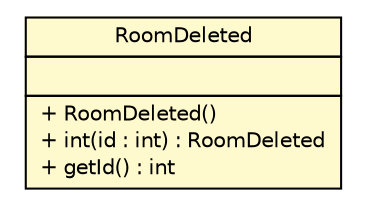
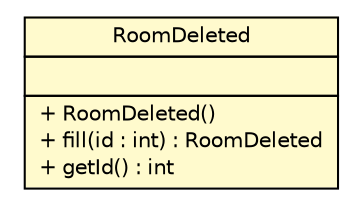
(183, 141) -> (181, 141)
